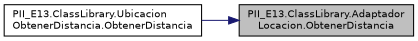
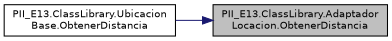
(103, 20) -> (90, 20)
